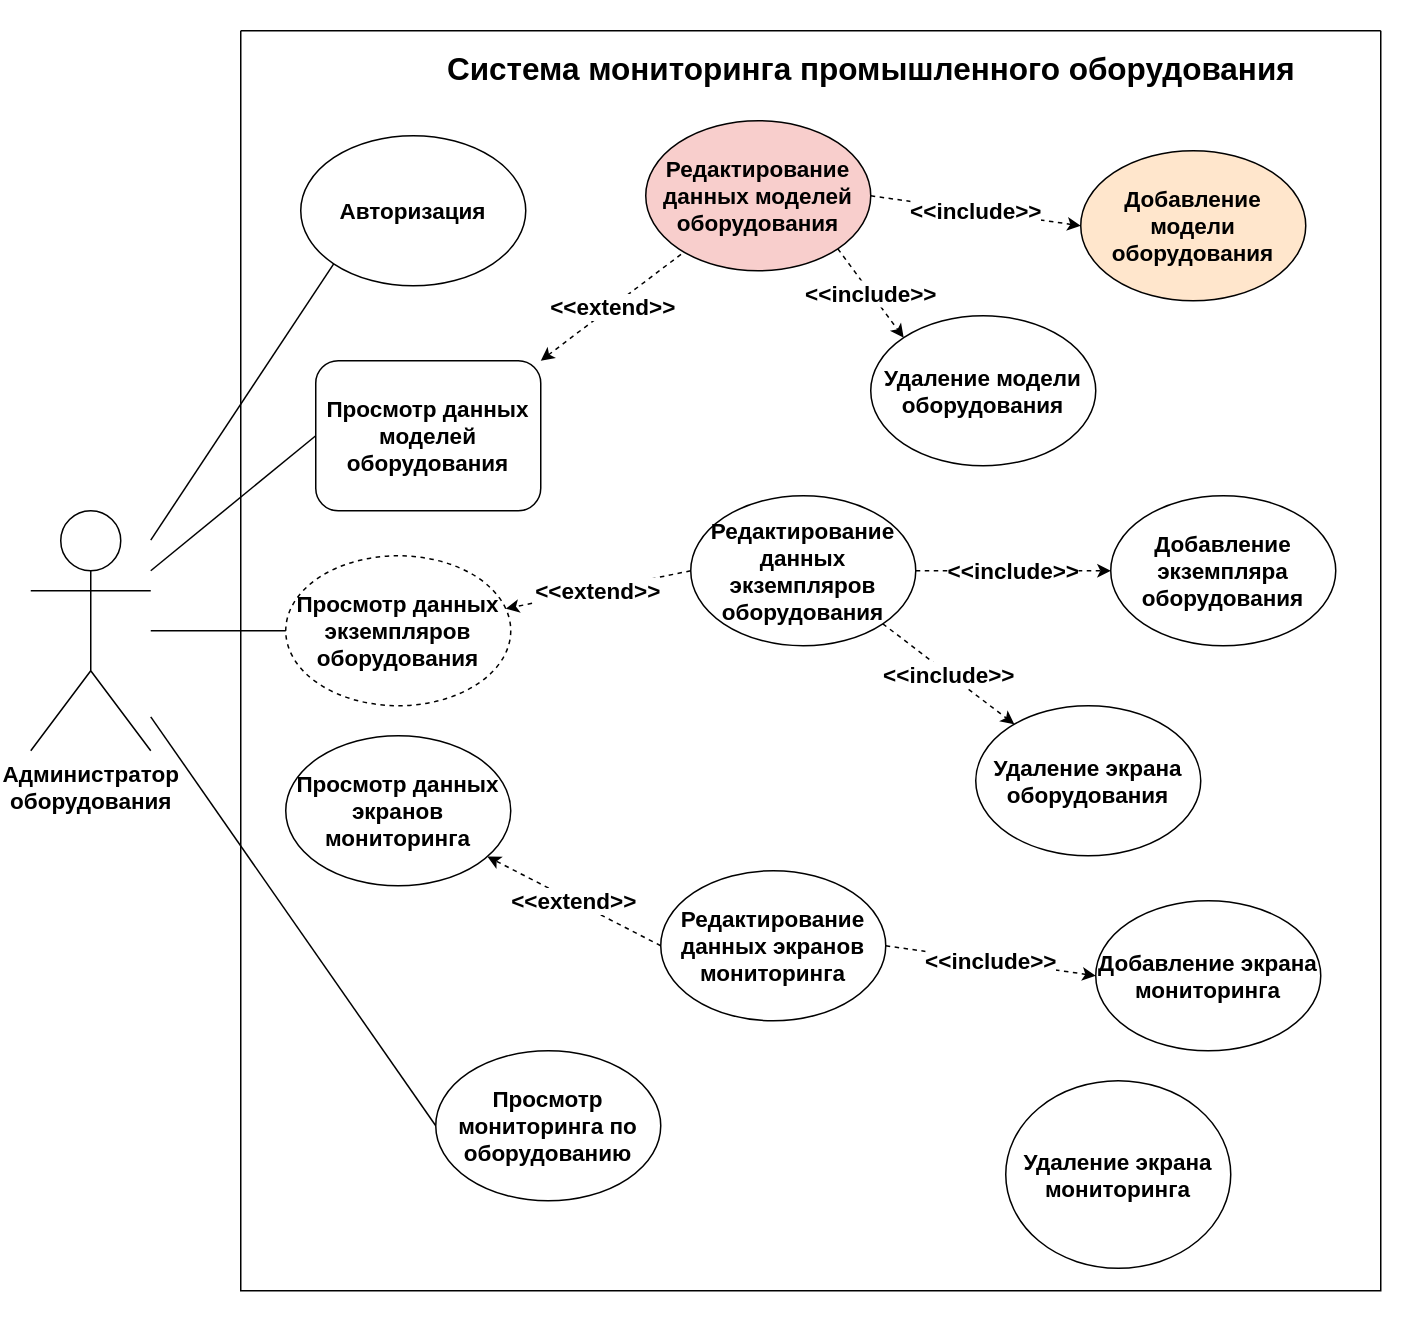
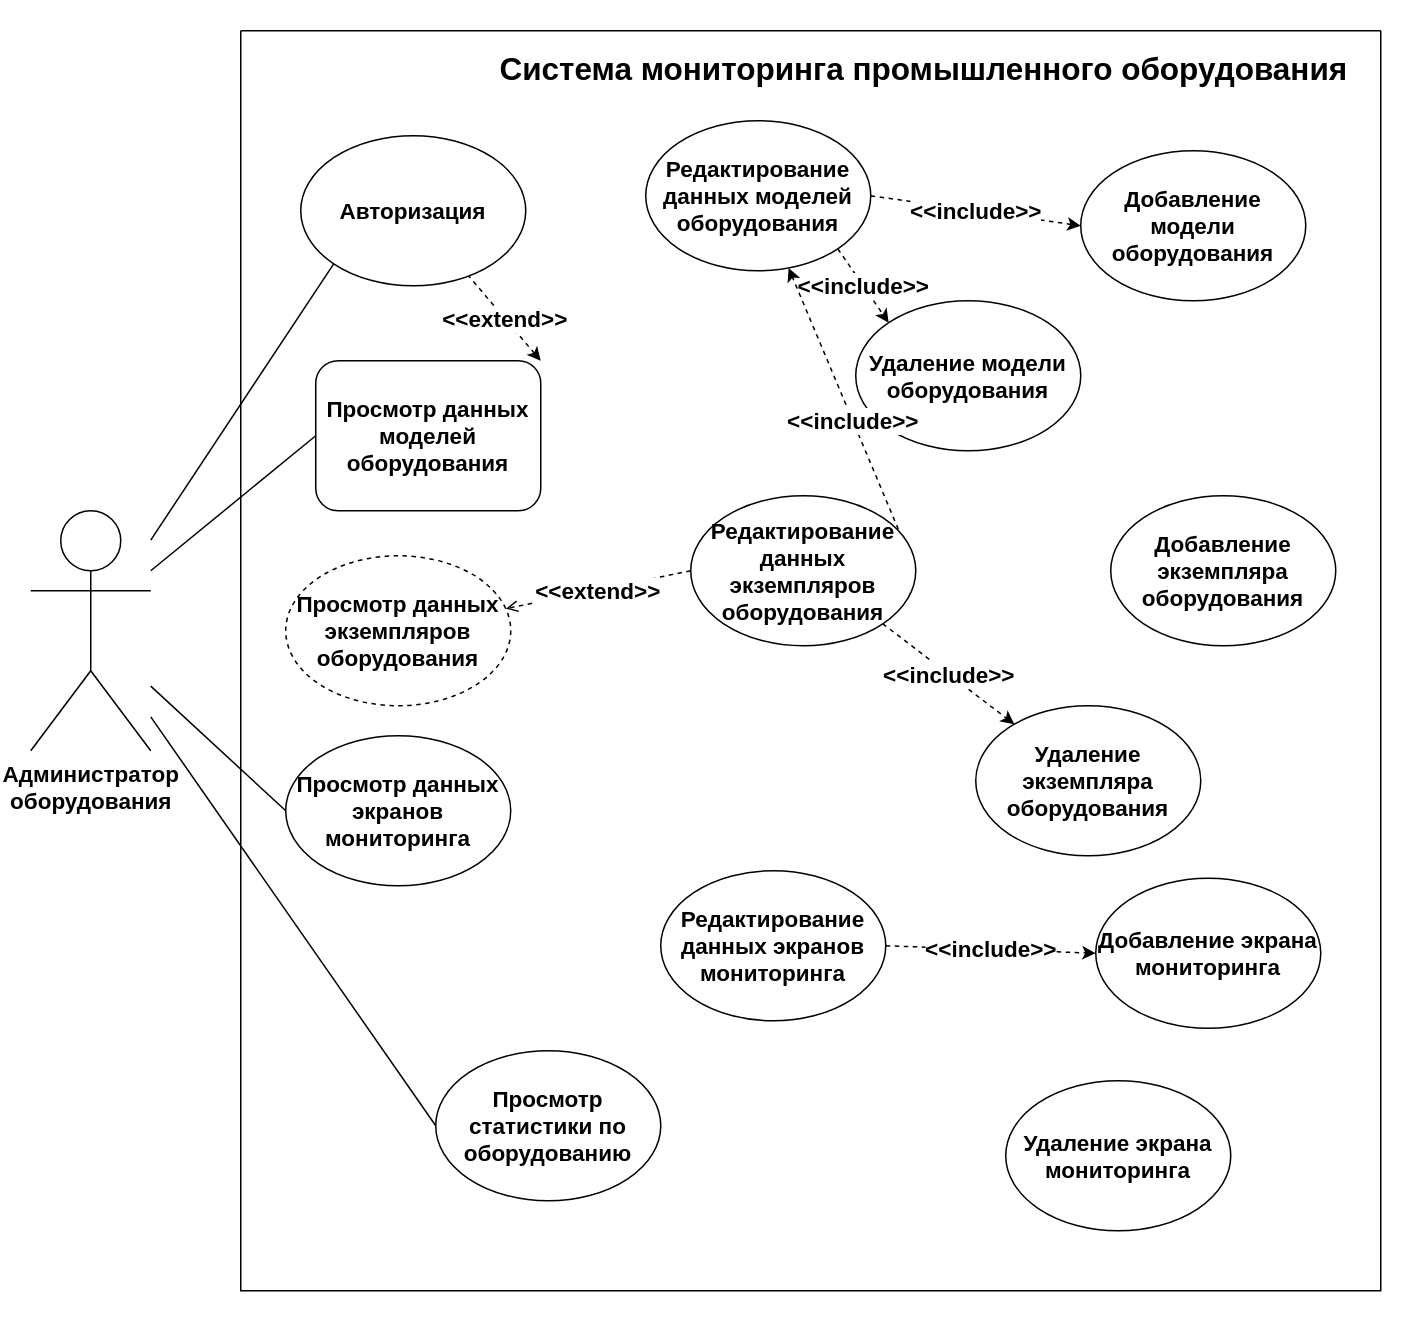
(871, 68) -> (923, 68)
(758, 196) -> (758, 196)
(1193, 226) -> (1193, 226)
(583, 328) -> (502, 315)
(983, 391) -> (968, 376)
(1008, 571) -> (845, 403)
(517, 606) -> (514, 607)
(219, 631) -> none
none -> (219, 749)
(1088, 781) -> (1088, 781)
(630, 930) -> none
(1208, 976) -> (1208, 953)
(548, 1126) -> (548, 1126)
(1118, 1175) -> (1118, 1156)
